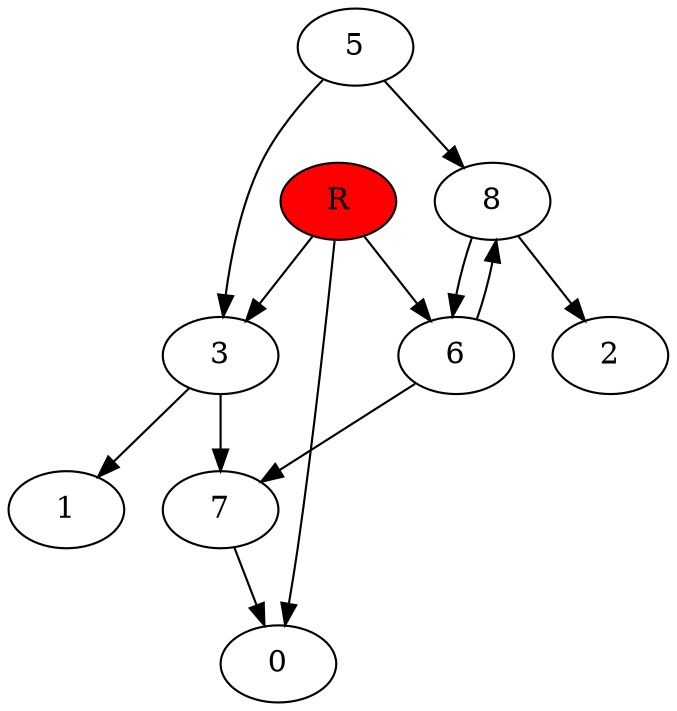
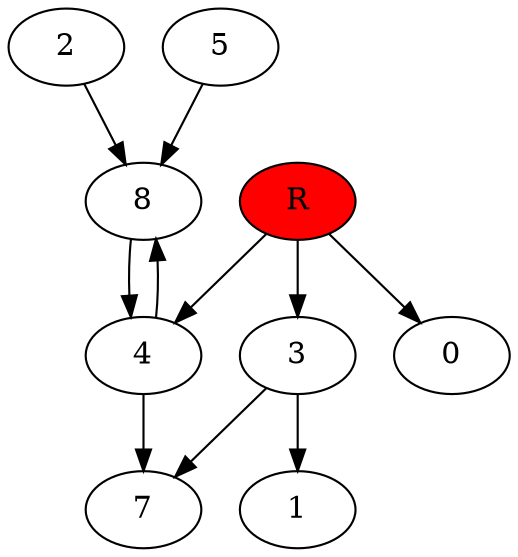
(254, 178) -> none
(545, 270) -> (100, 115)
(456, 356) -> (143, 356)
(245, 576) -> none
